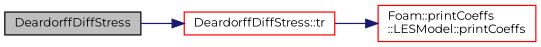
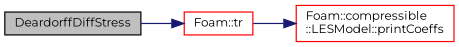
(259, 23) -> (219, 23)
(457, 23) -> (375, 23)
